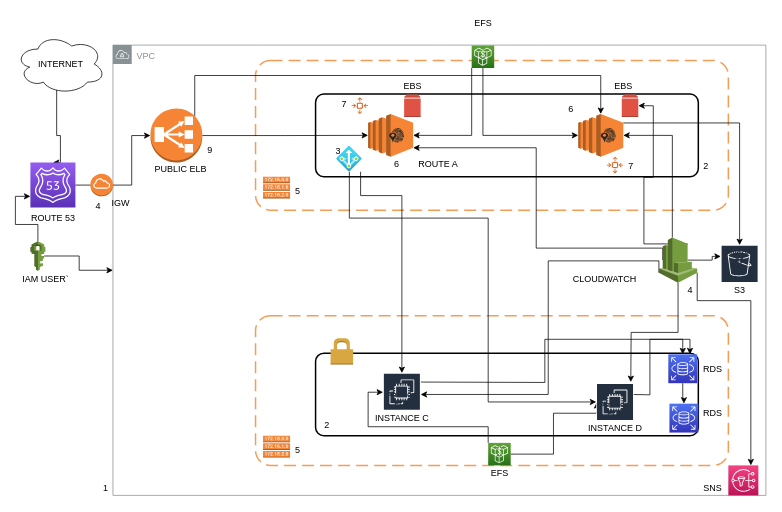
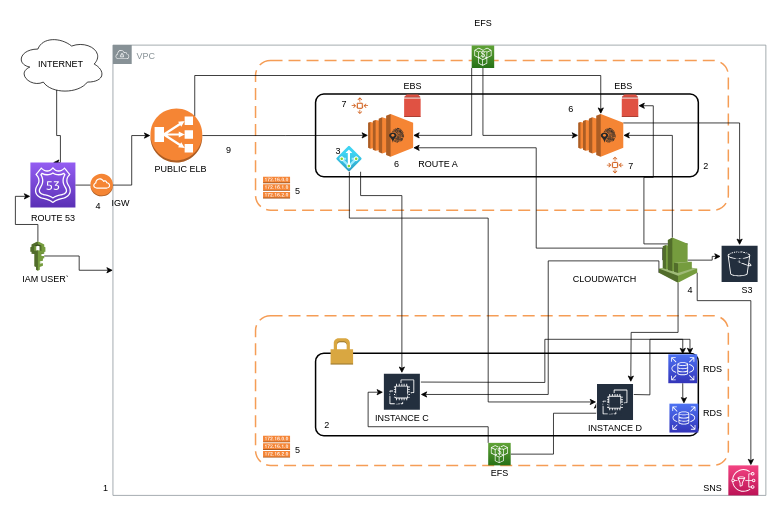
(210, 150) -> (228, 150)
(739, 290) -> (747, 290)
